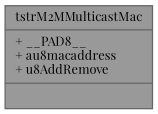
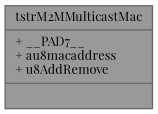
(51, 42) -> (50, 42)
